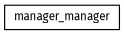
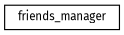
(62, 17) -> (62, 17)
